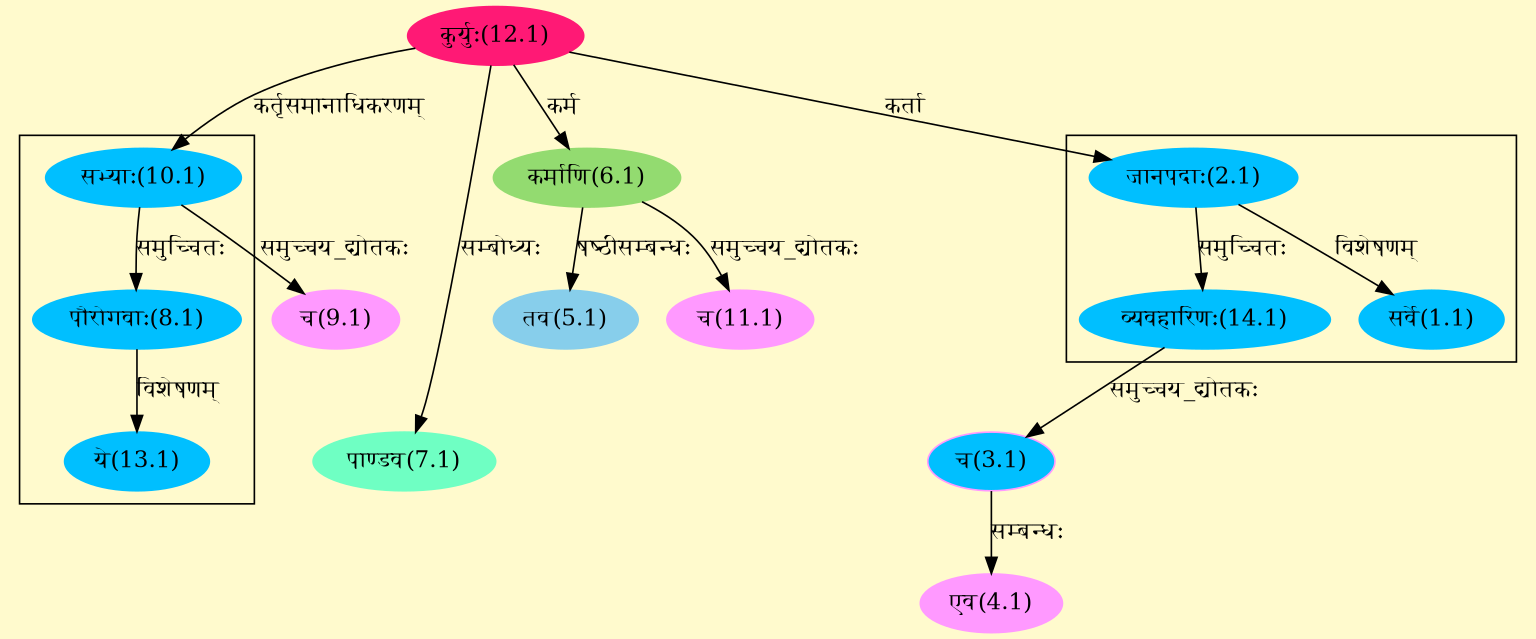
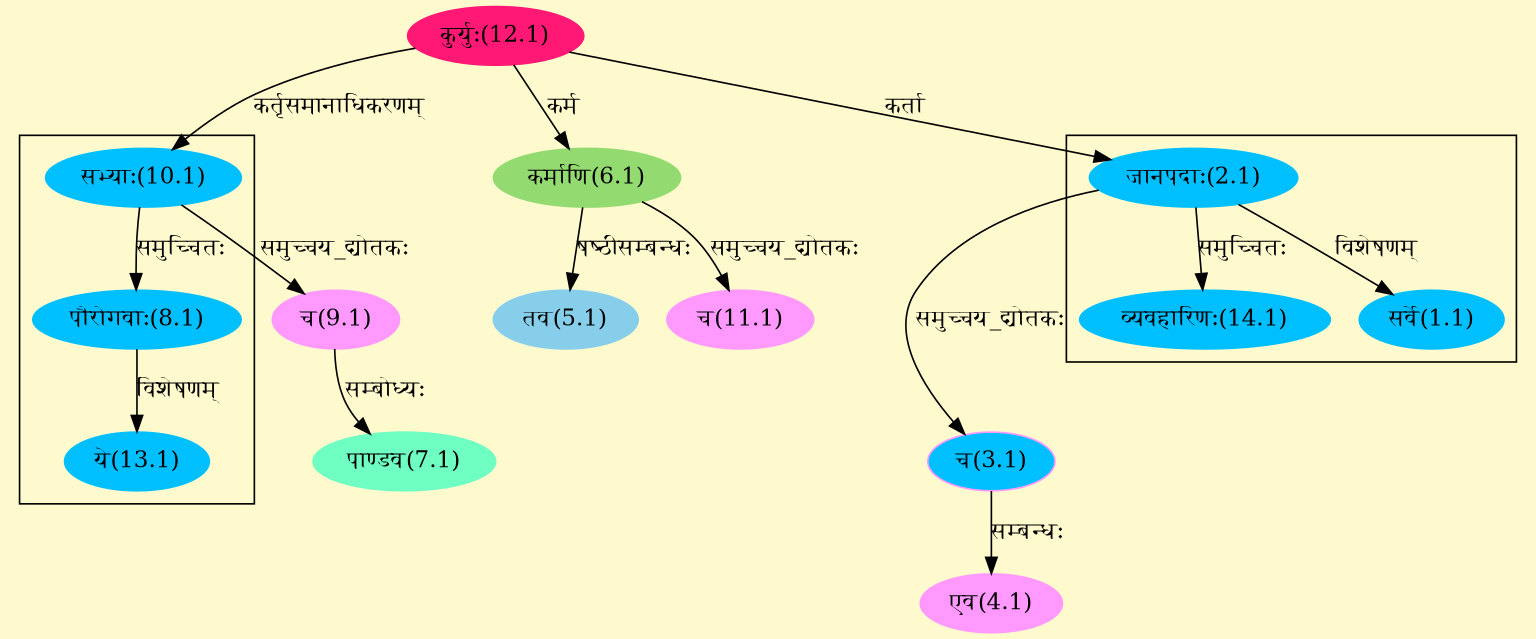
(459, 242) -> (340, 388)
(1102, 388) -> (938, 265)
